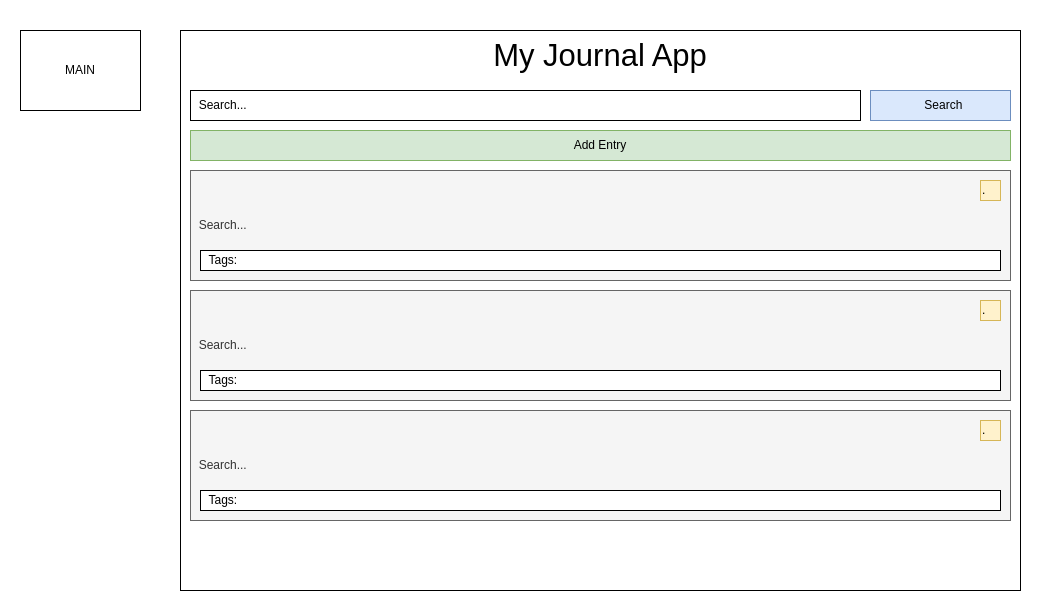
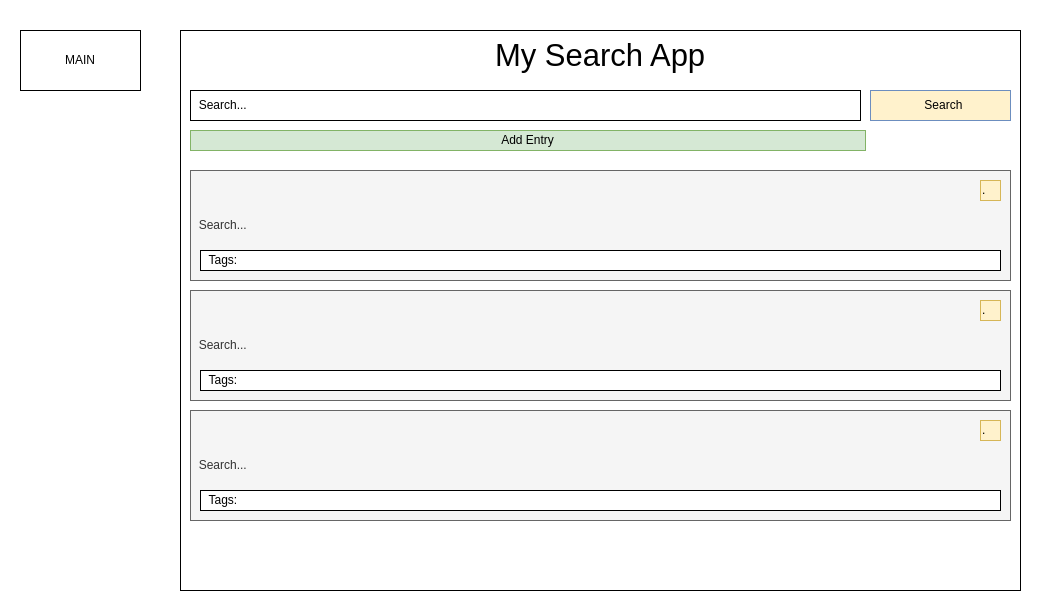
(601, 56) -> (601, 56)
(81, 71) -> (81, 61)
(941, 106) -> (941, 106)
(601, 146) -> (528, 141)
